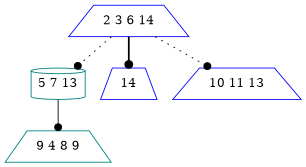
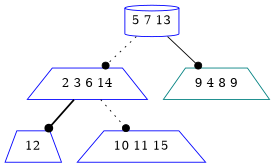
(96, 50) -> (122, 50)
(58, 84) -> (152, 21)
(129, 84) -> (33, 147)
(237, 84) -> (141, 147)
